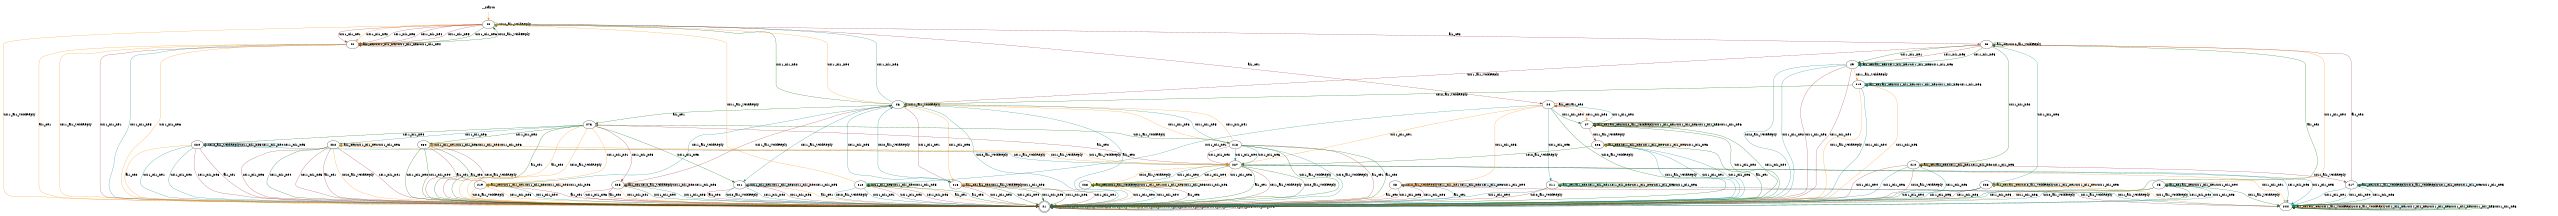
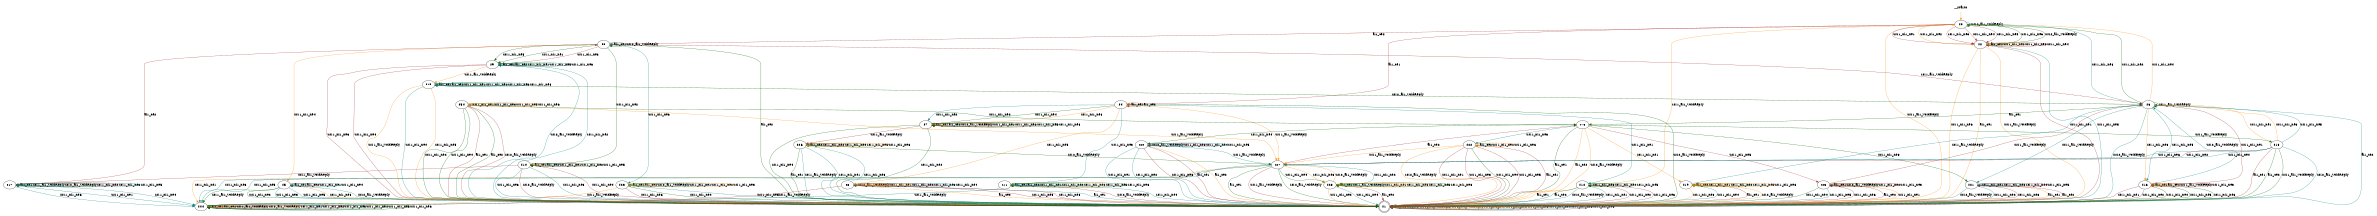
(508, 134) -> (1021, 118)
(1401, 135) -> (1291, 135)
